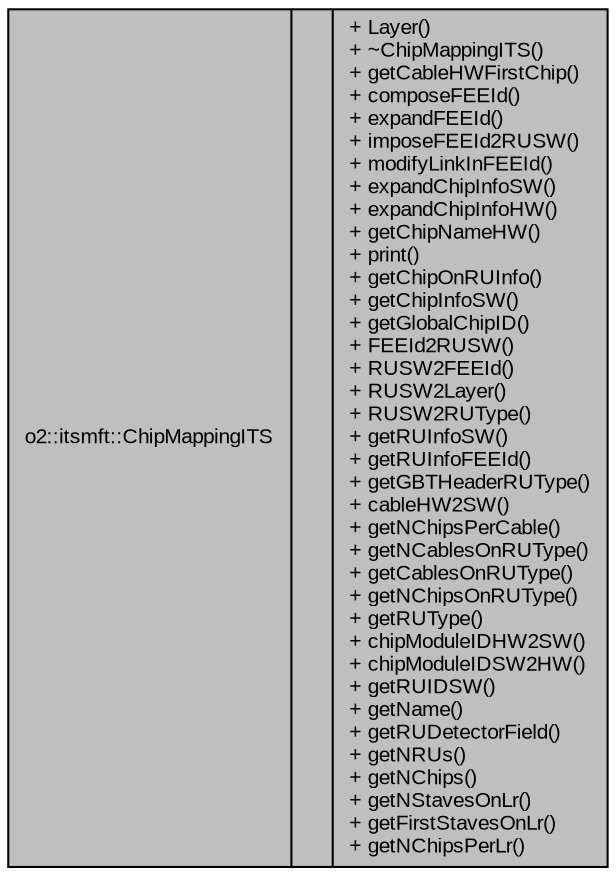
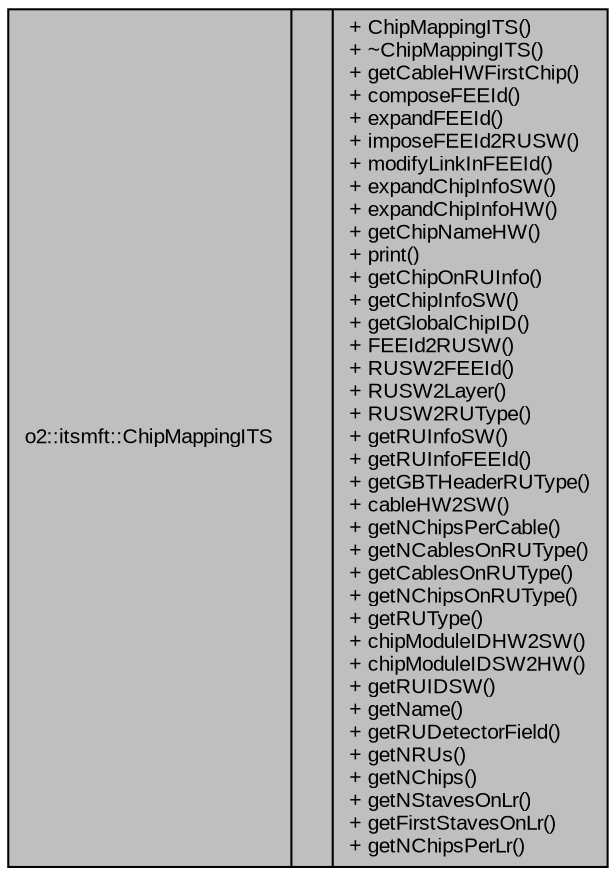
(391, 28) -> (440, 28)
